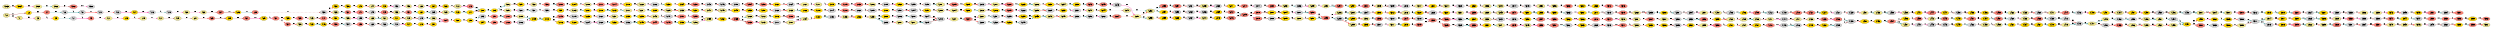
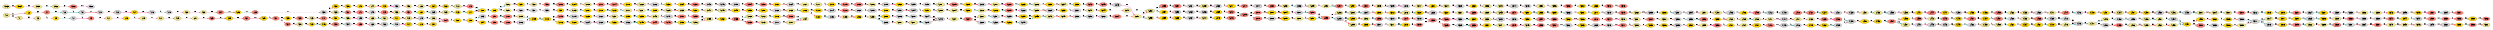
(1790, 13) -> none
(811, 19) -> (811, 14)
